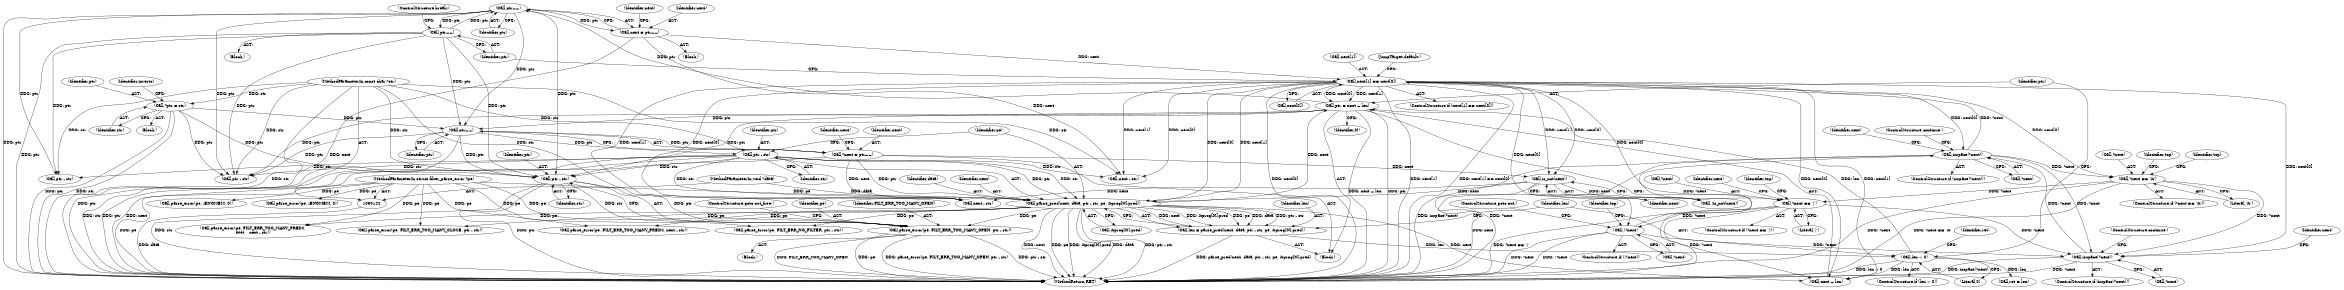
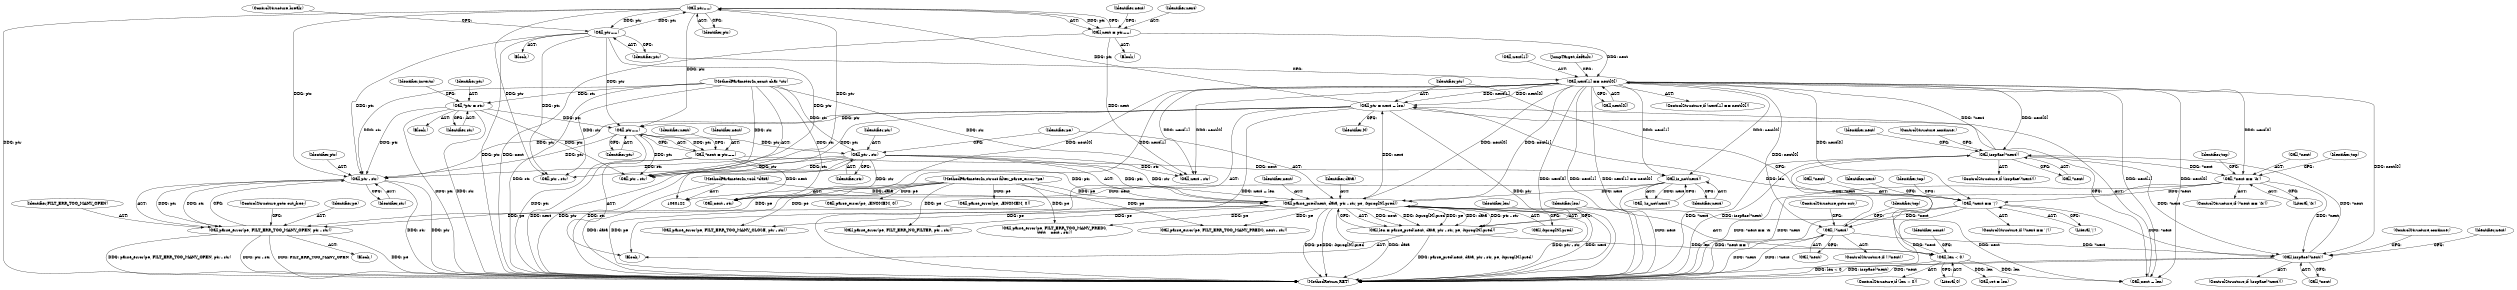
(1975, 231) -> (1929, 231)
(462, 280) -> (662, 272)
